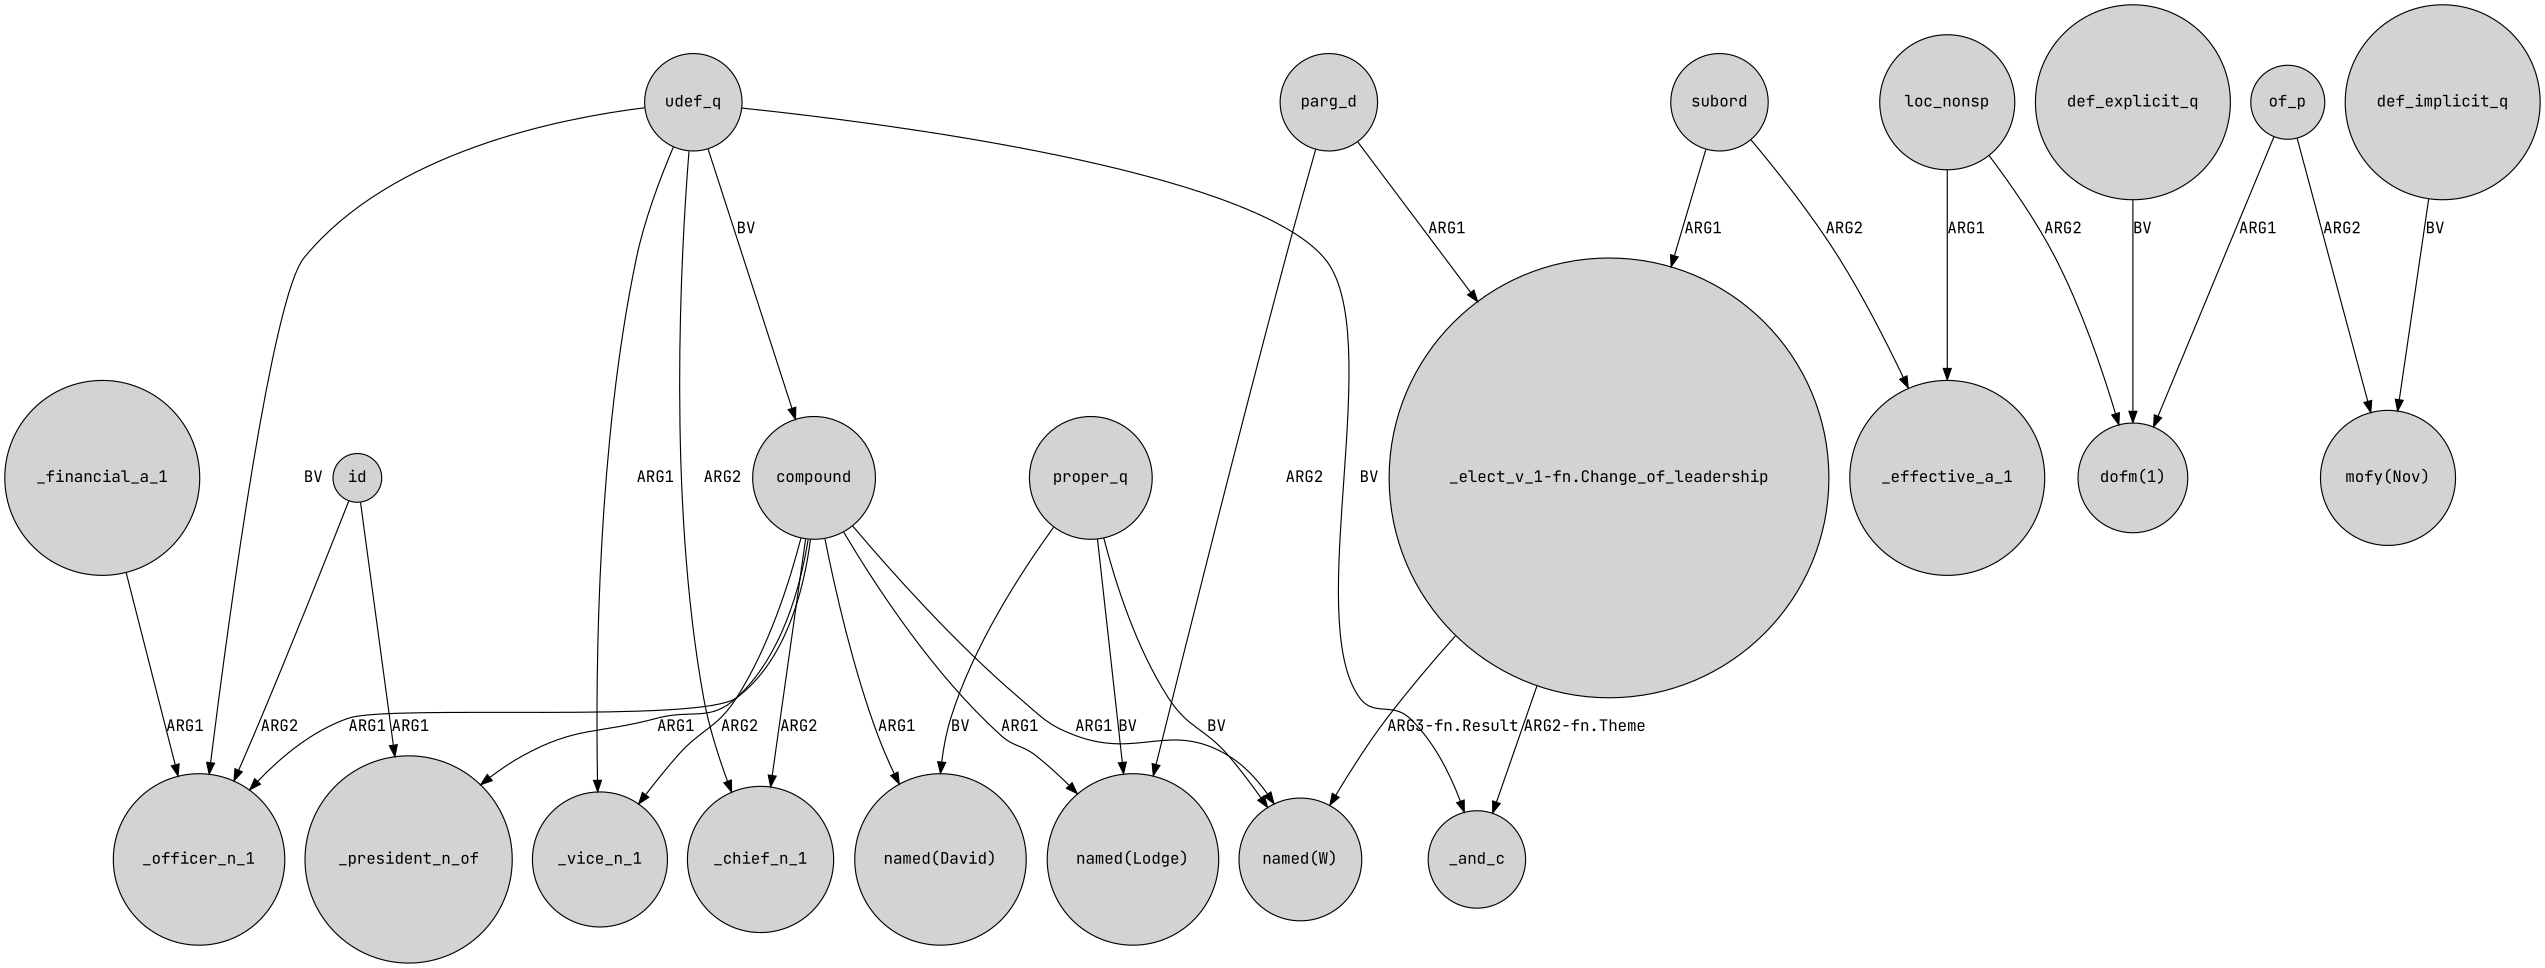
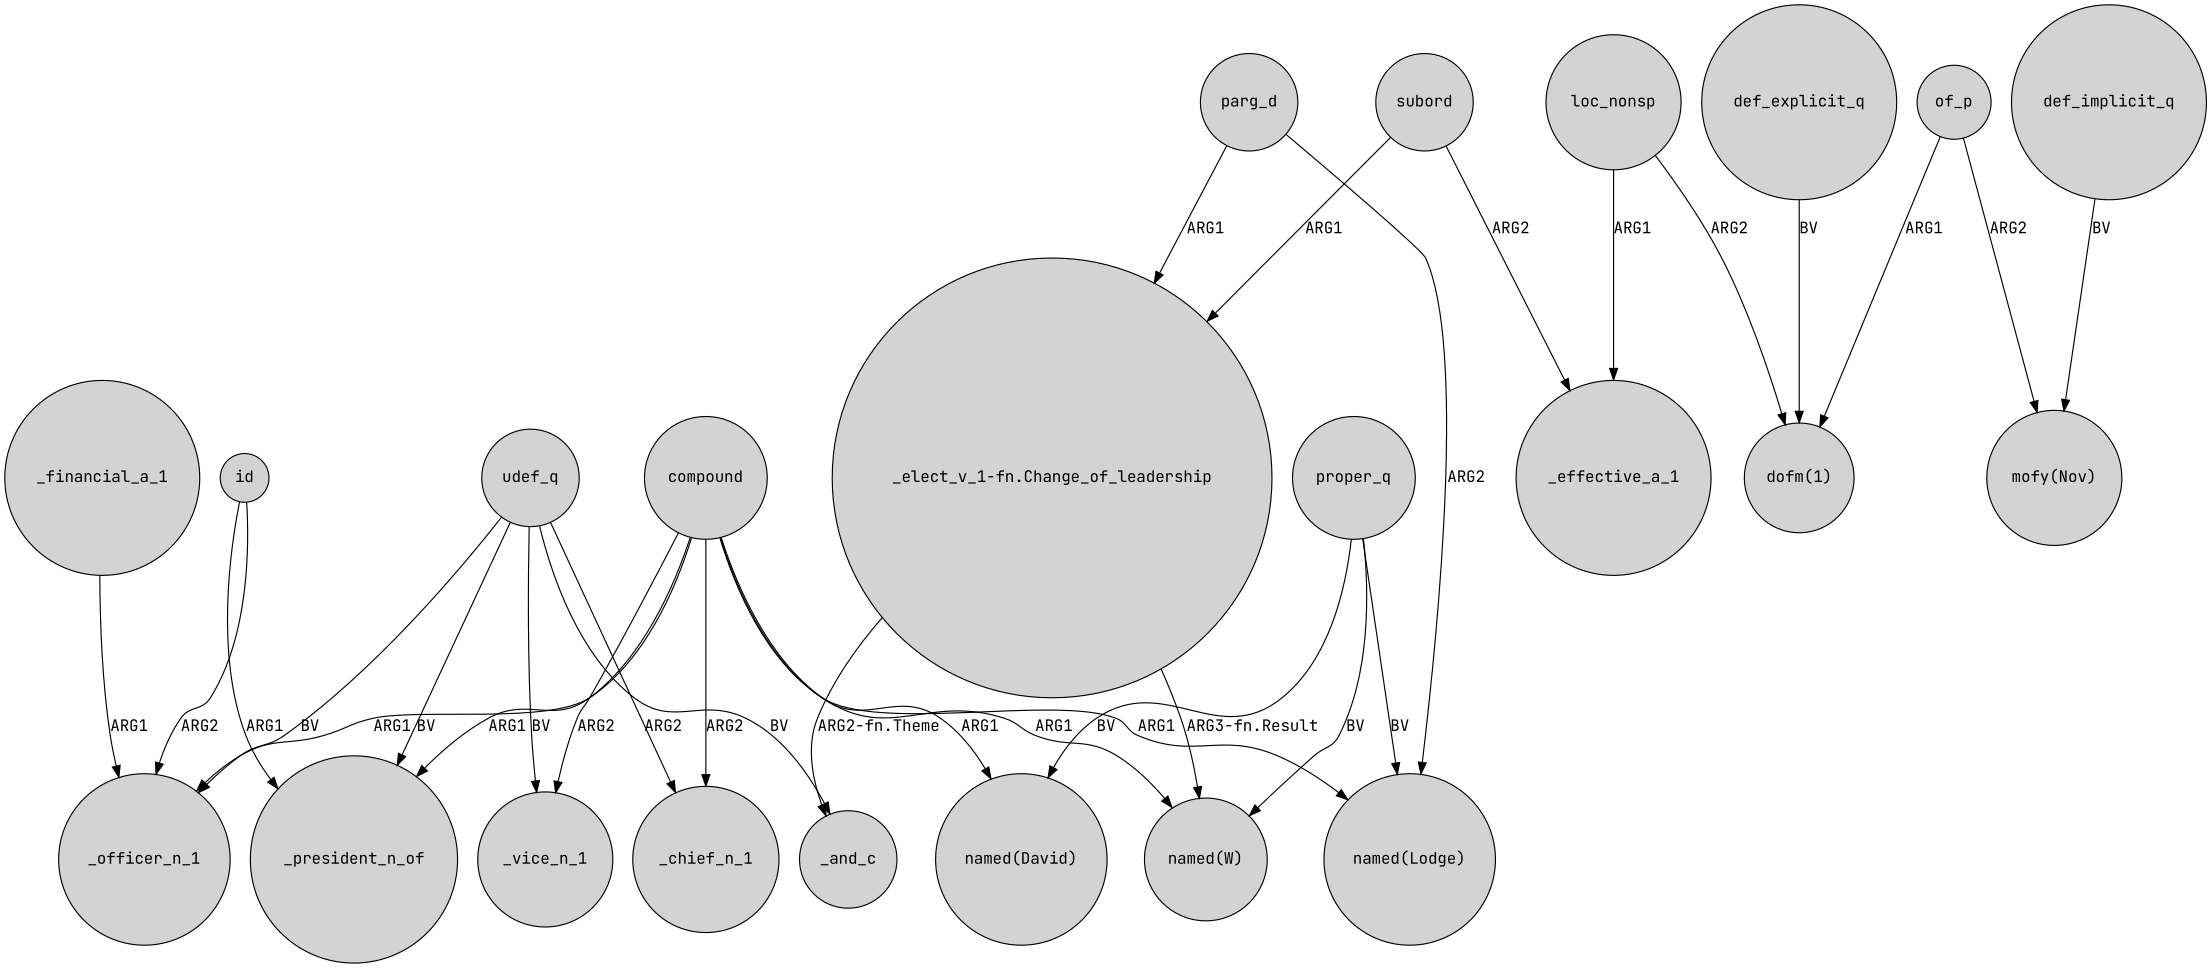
(750, 279) -> (456, 639)
(656, 478) -> (541, 727)
